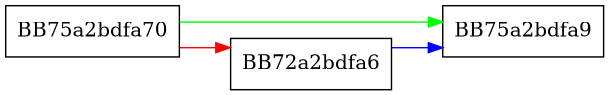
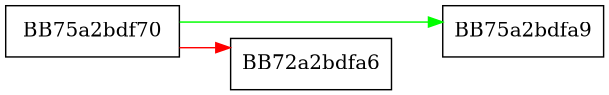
(93, 31) -> (93, 31)
(410, 48) -> none
